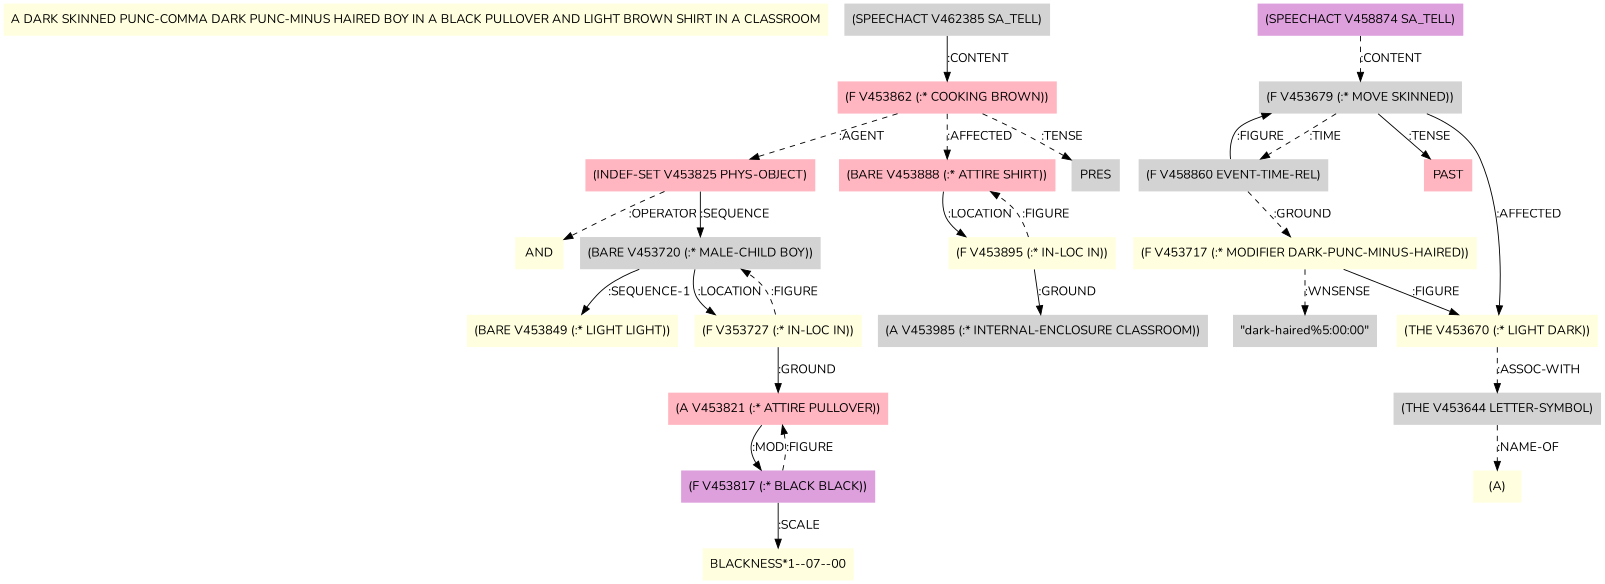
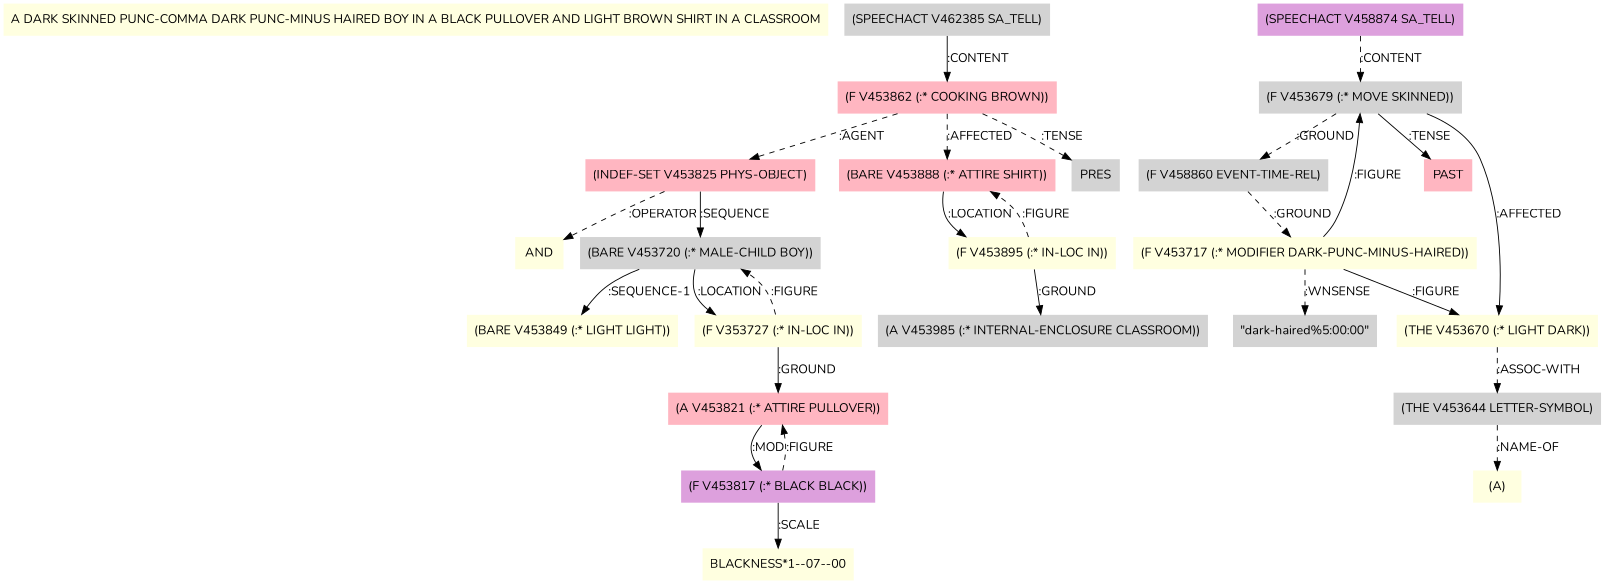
(1236, 131) -> (1350, 183)
(1326, 136) -> (1326, 136)
